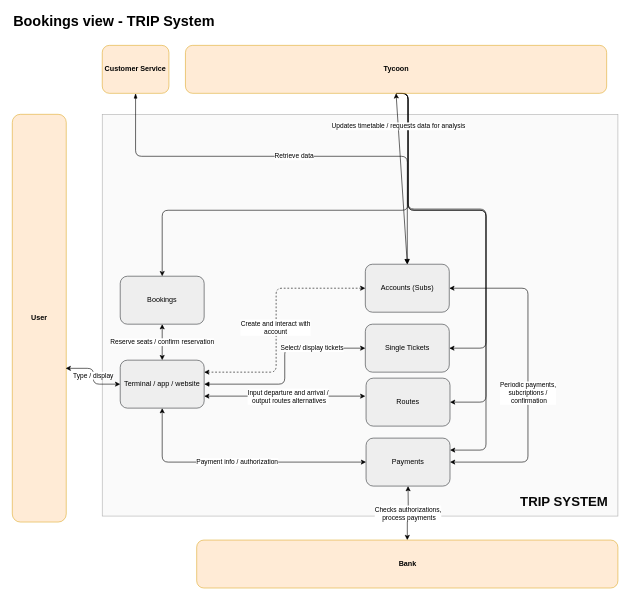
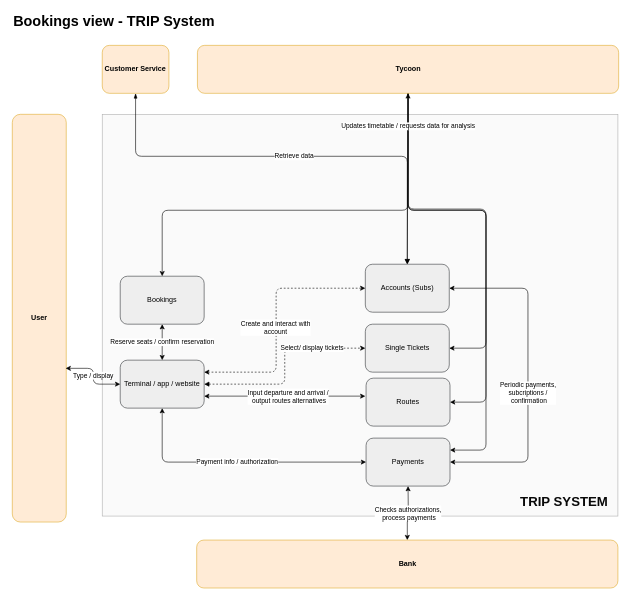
(396, 69) -> (408, 69)
(263, 384) -> (263, 384)
